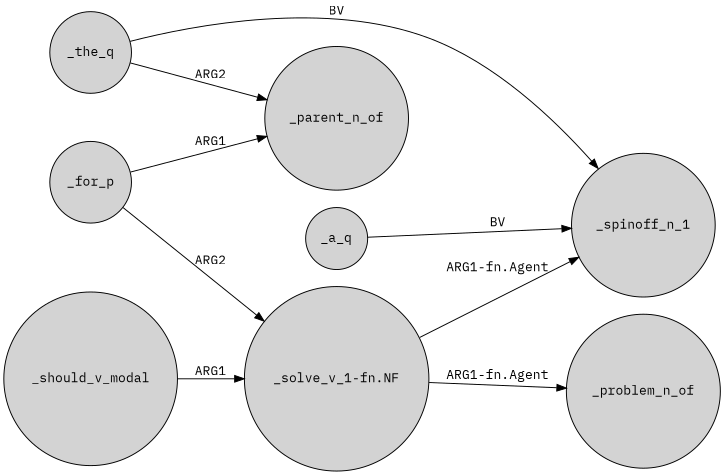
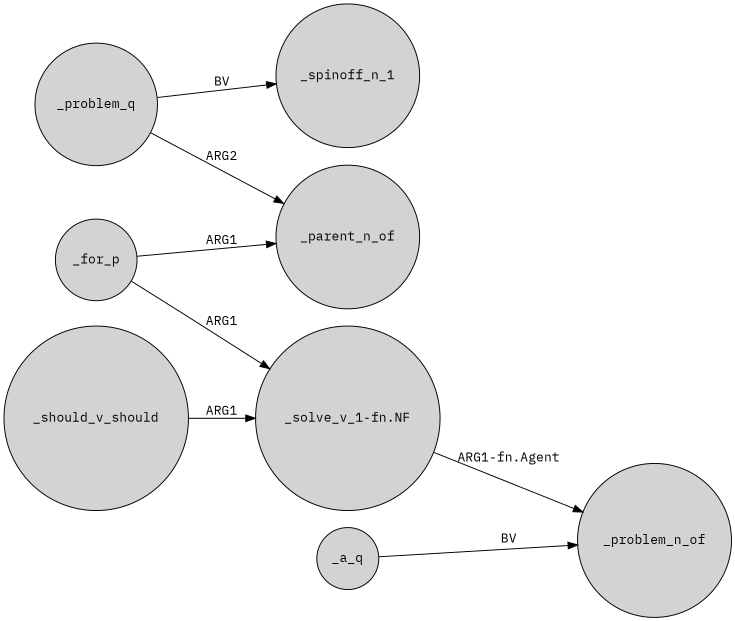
(91, 52) -> (96, 104)
(465, 233) -> (473, 551)
(211, 261) -> (222, 321)
(495, 299) -> none
(91, 379) -> (96, 418)
